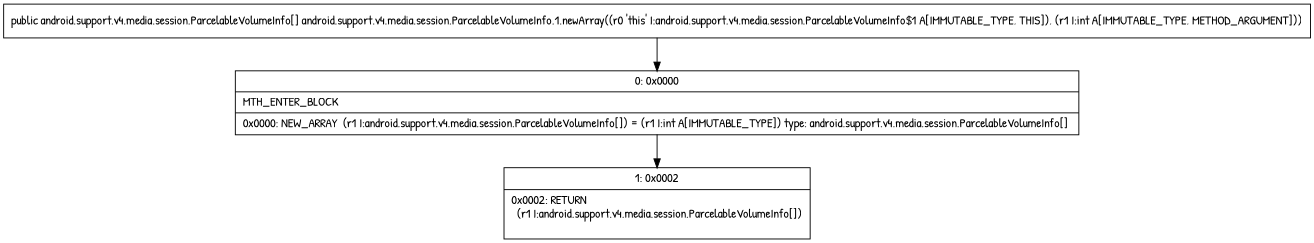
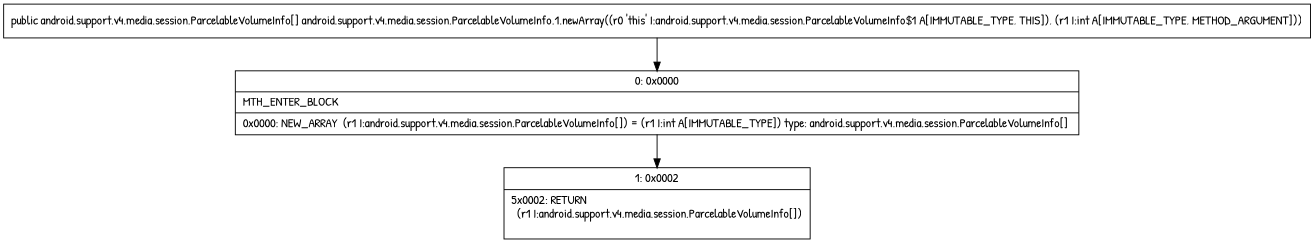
(552, 200) -> (552, 200)
